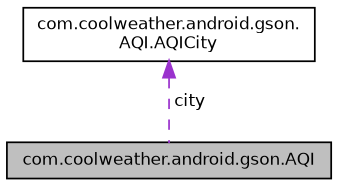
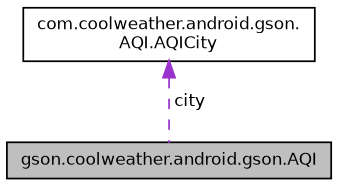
(169, 160) -> (169, 160)
